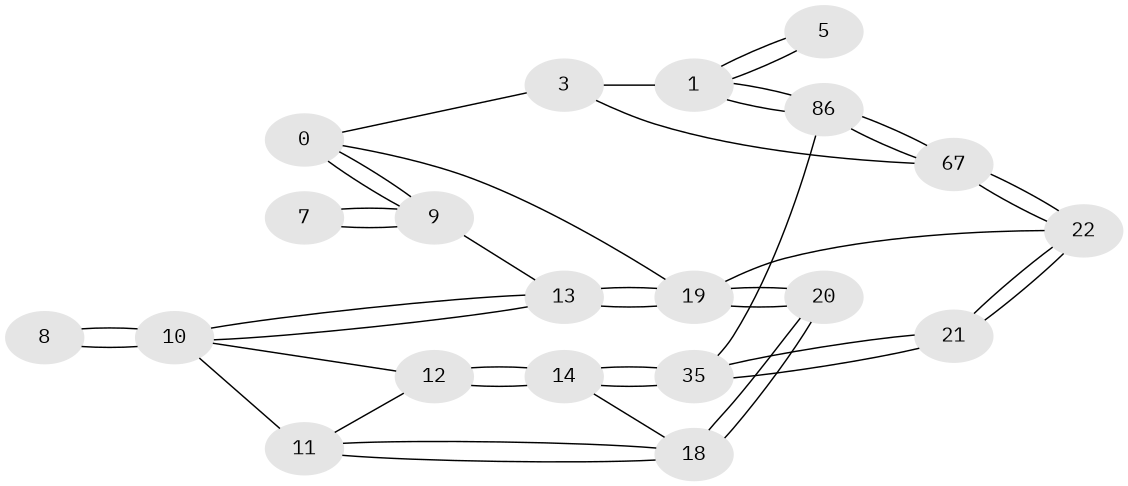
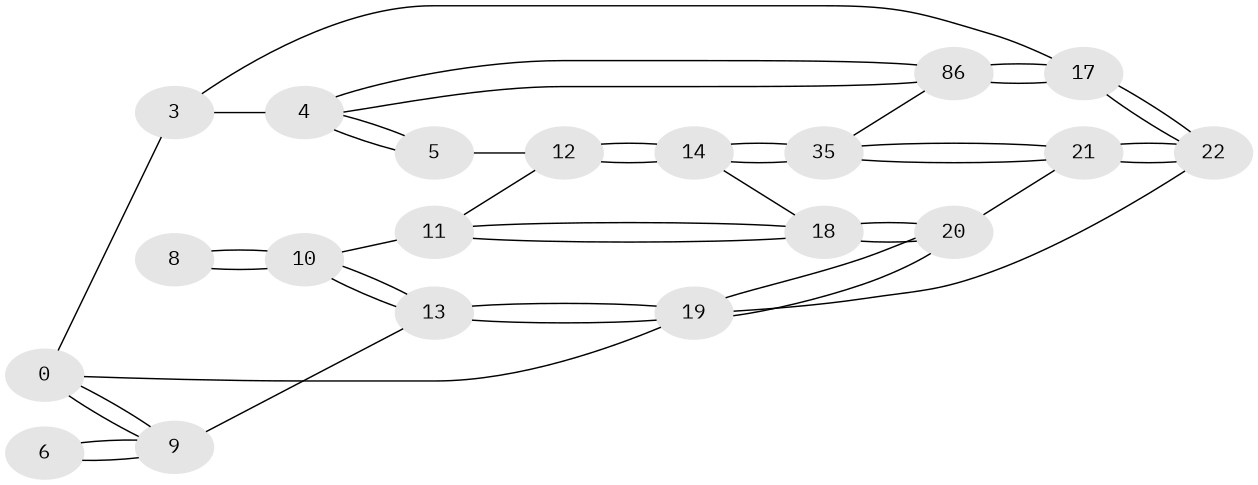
(694, 85) -> (304, 113)
(954, 165) -> (1084, 74)
none -> (1019, 192)
(304, 218) -> (45, 453)
(305, 357) -> (500, 153)
